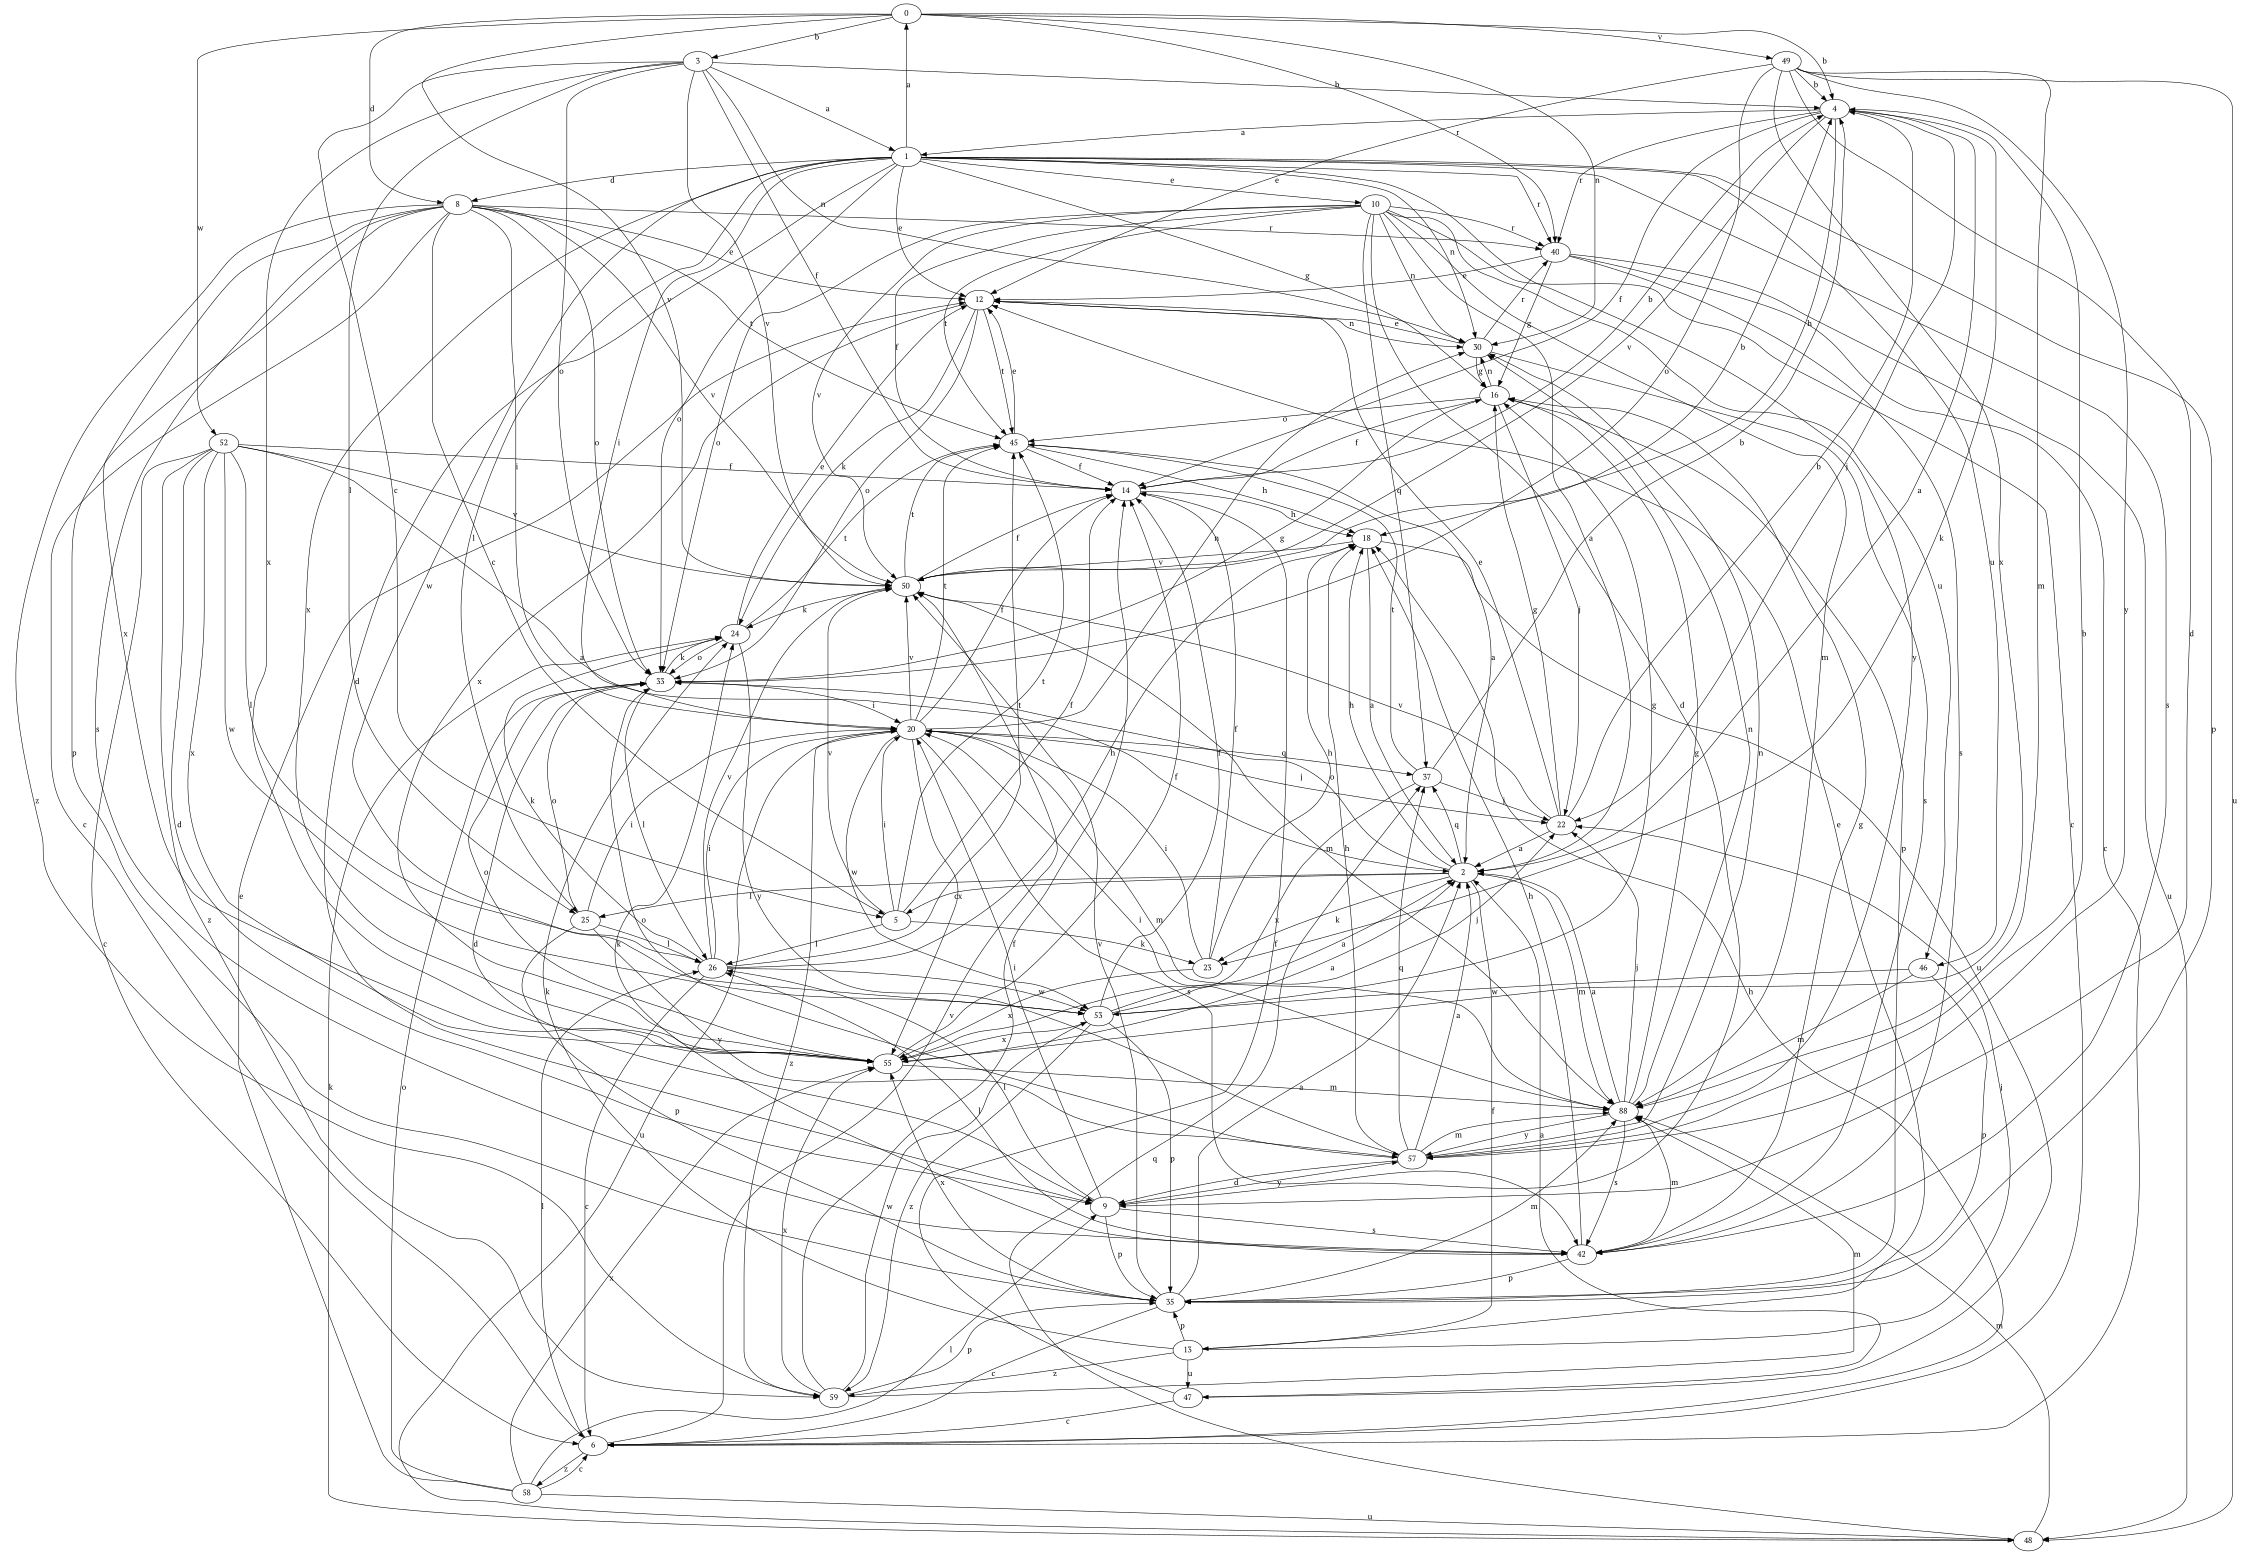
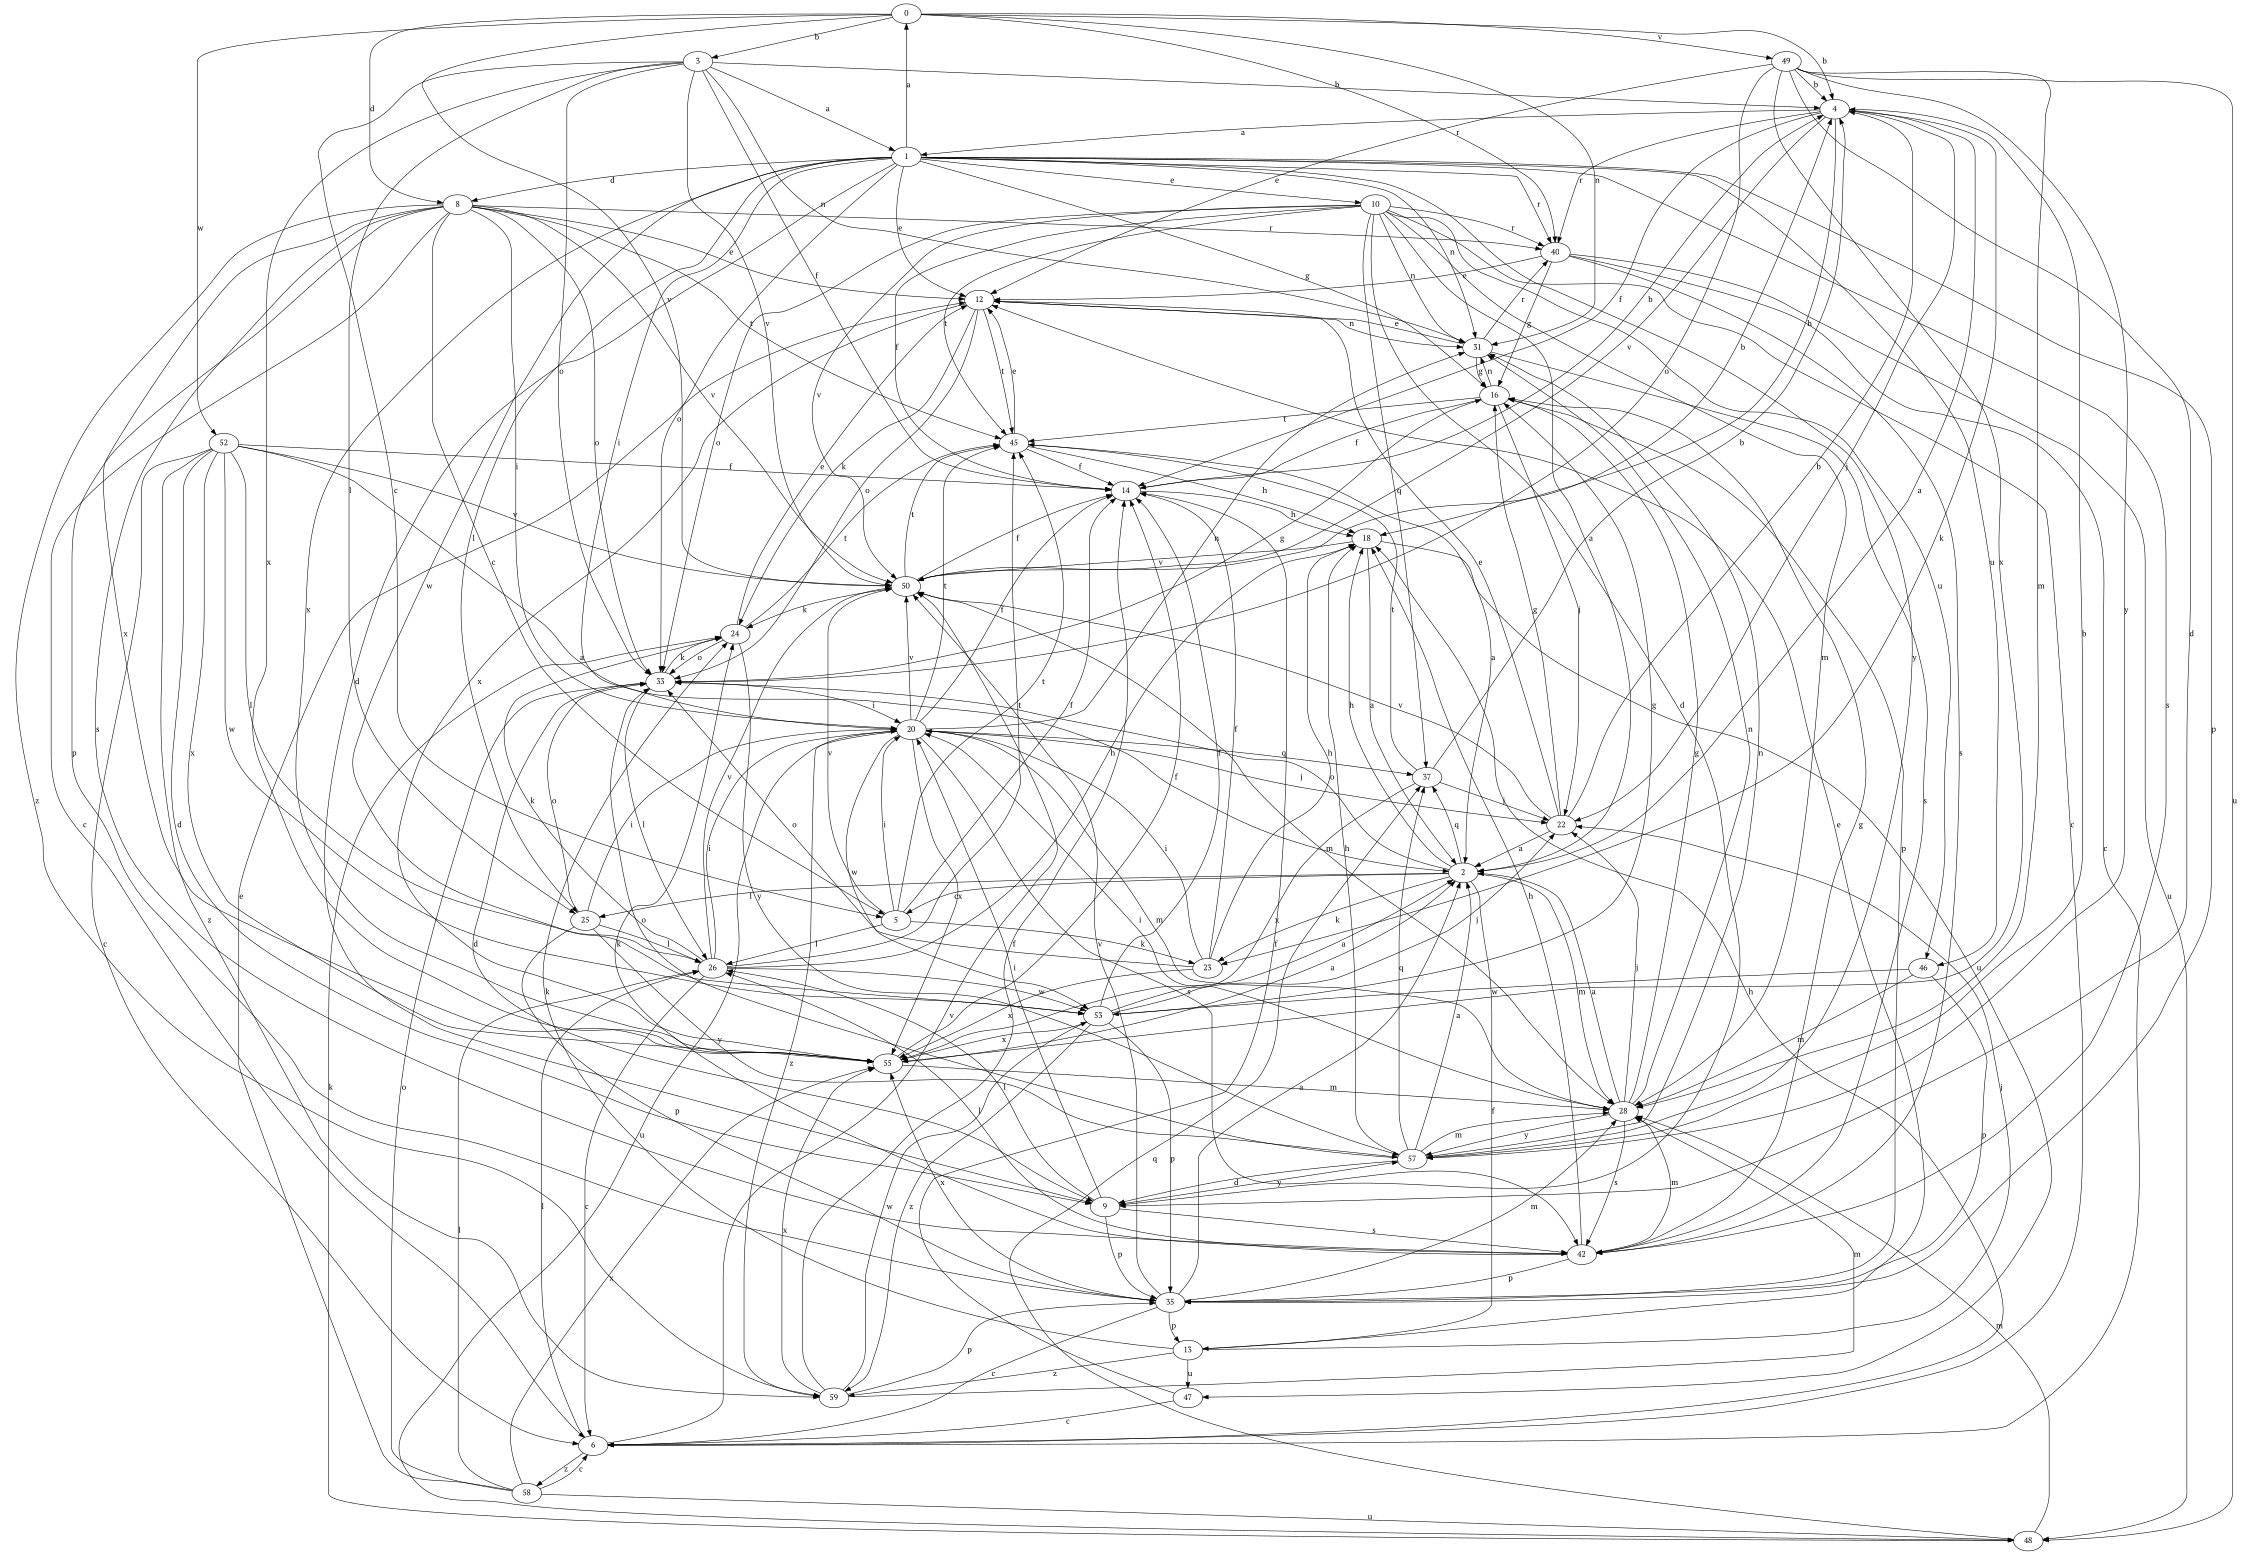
(1478, 348) -> (1478, 348)
(1285, 419) -> (1285, 419)
(524, 939) -> (910, 939)
(1623, 1111) -> (1623, 1111)
(1864, 1315) -> none
(1180, 1329) -> (1170, 1326)
(832, 1413) -> (458, 1180)
